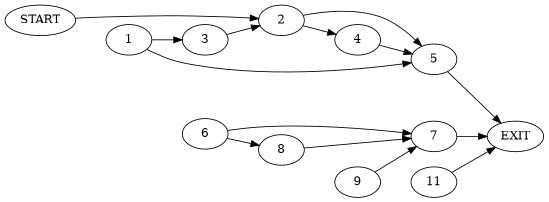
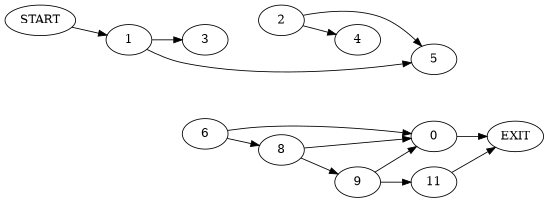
(163, 16) -> (85, 30)
(239, 31) -> none
(392, 48) -> none
(471, 94) -> none
(434, 136) -> (434, 136)
none -> (316, 164)
none -> (392, 182)
